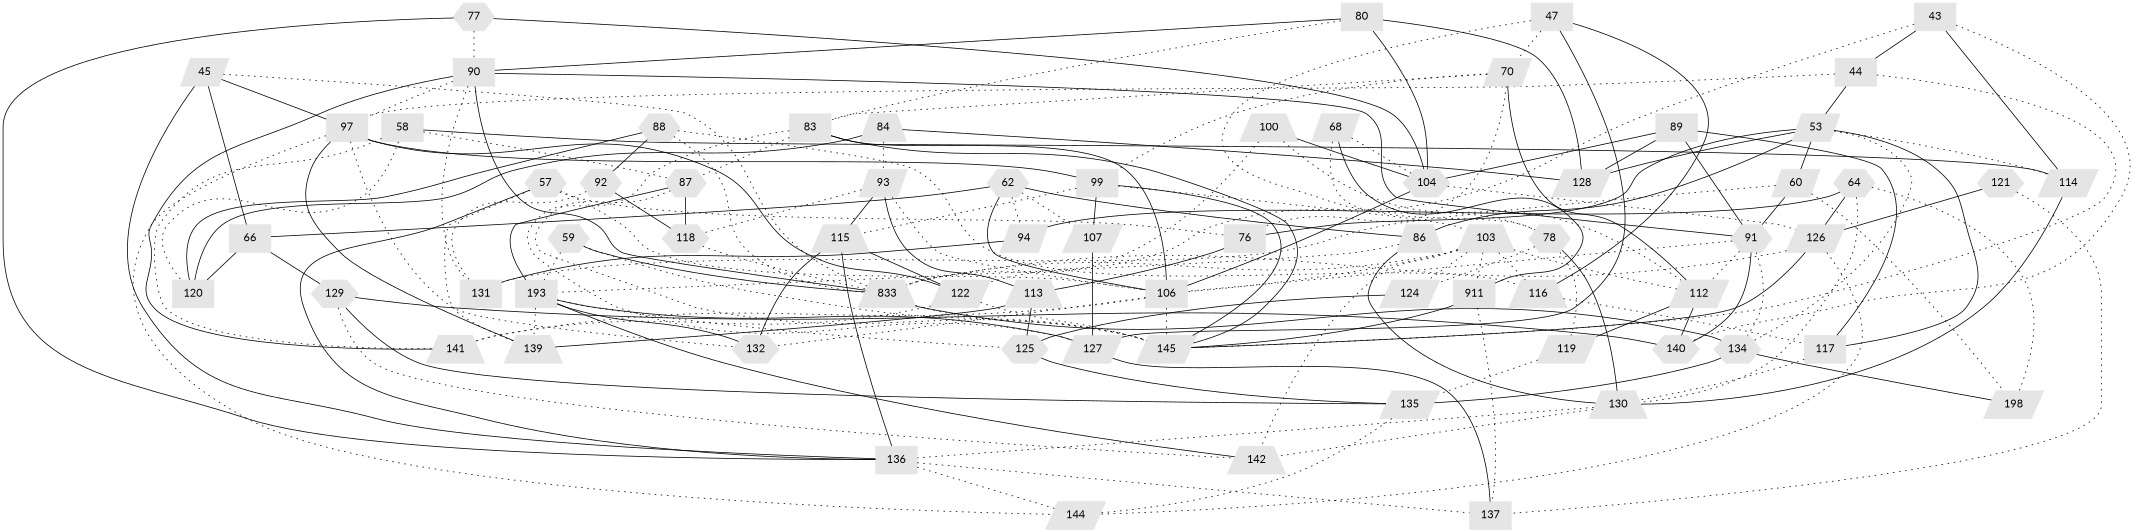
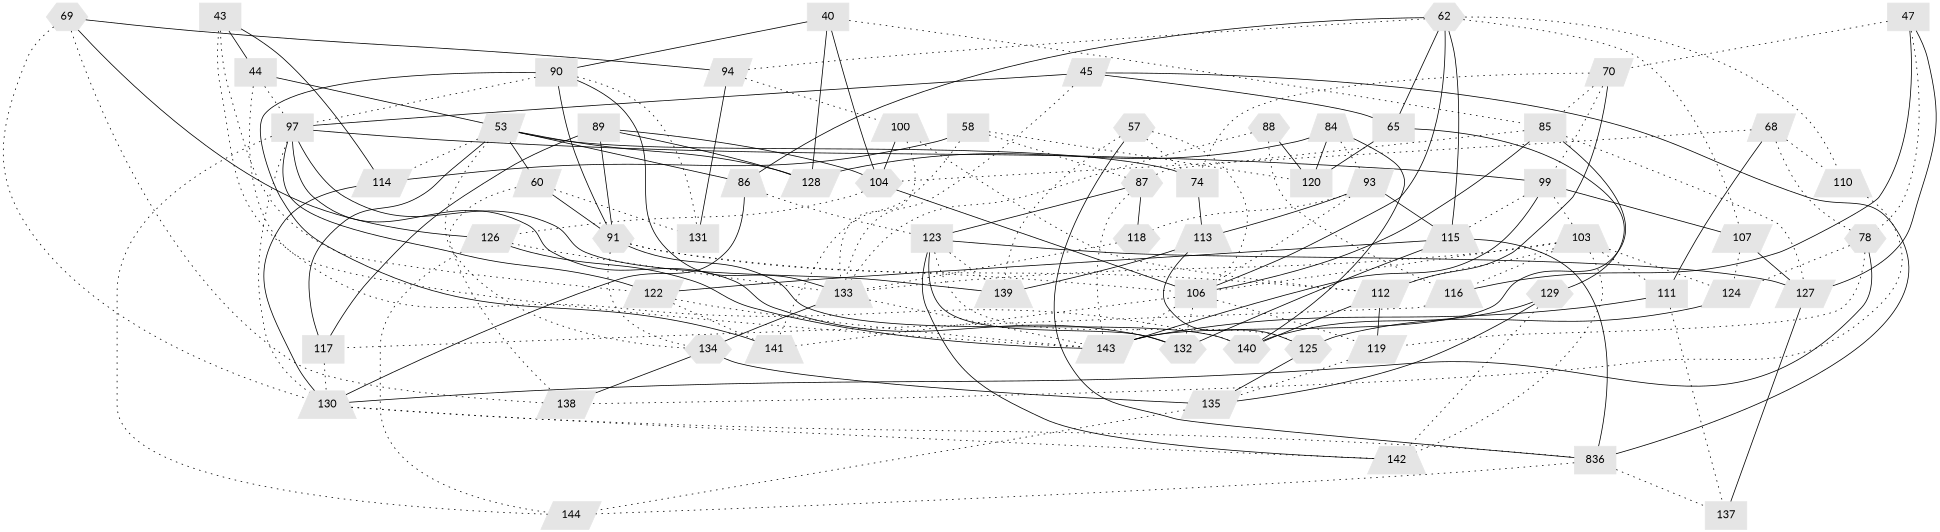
(474, 17) -> none
(1362, 17) -> (828, 17)
none -> (813, 100)
(810, 128) -> (1545, 128)
none -> (1459, 128)
(601, 183) -> none
none -> (1843, 183)
(1854, 183) -> (67, 17)
(2001, 183) -> none
none -> (1379, 235)
(250, 239) -> (1394, 128)
(569, 239) -> none
(1245, 239) -> (1197, 183)
none -> (1736, 269)
none -> (259, 274)
(536, 294) -> (932, 239)
(887, 294) -> (843, 294)
(1474, 294) -> (1667, 294)
(494, 319) -> (766, 304)
none -> (1287, 320)
(1166, 349) -> (1106, 349)
(2014, 405) -> (566, 405)
(896, 460) -> (1595, 460)
